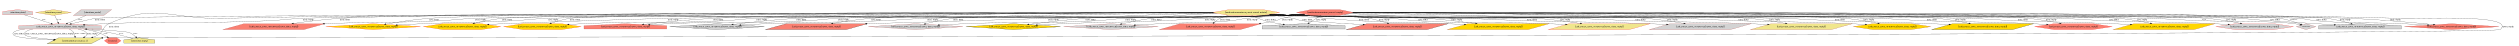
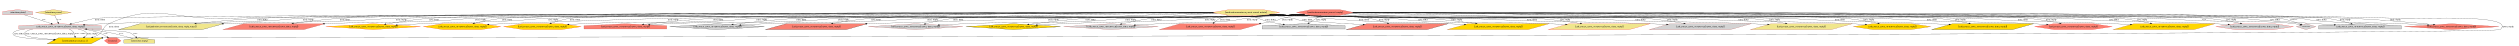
(93, 13) -> none
none -> (171, 27)
(75, 41) -> (75, 41)
